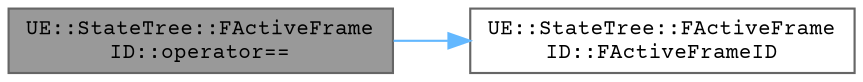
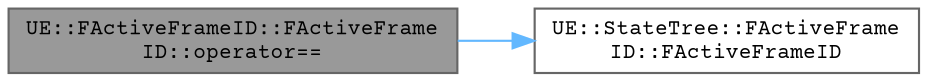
(201, 41) -> (233, 41)
